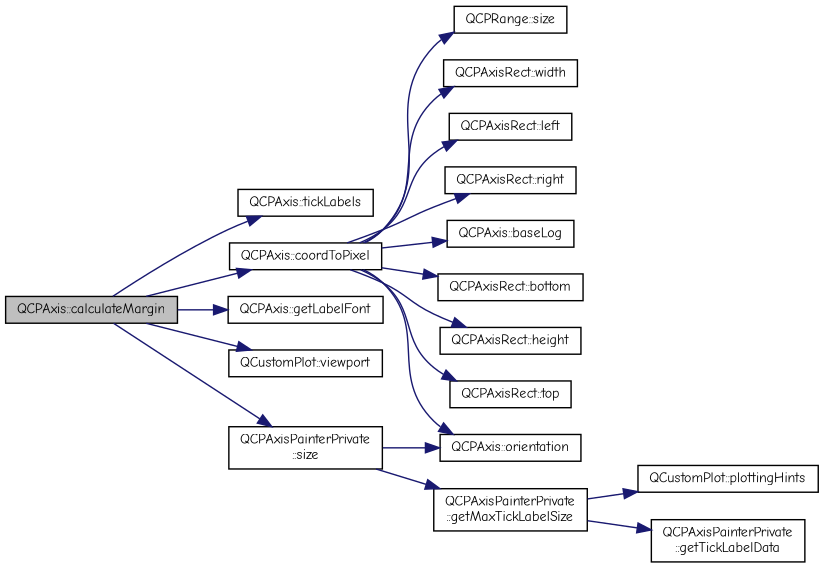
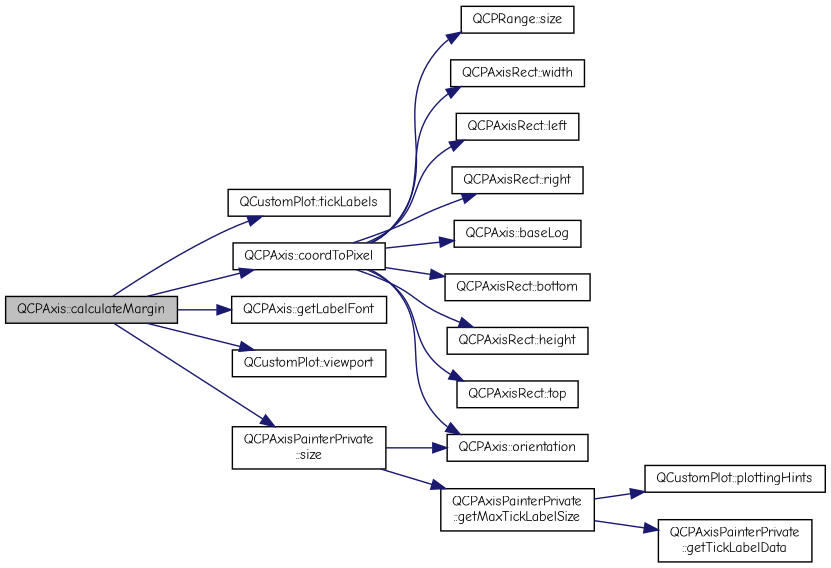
(306, 203) -> (309, 203)
